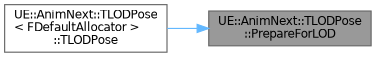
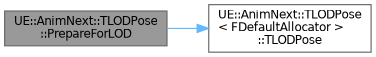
(182, 28) -> (182, 28)
